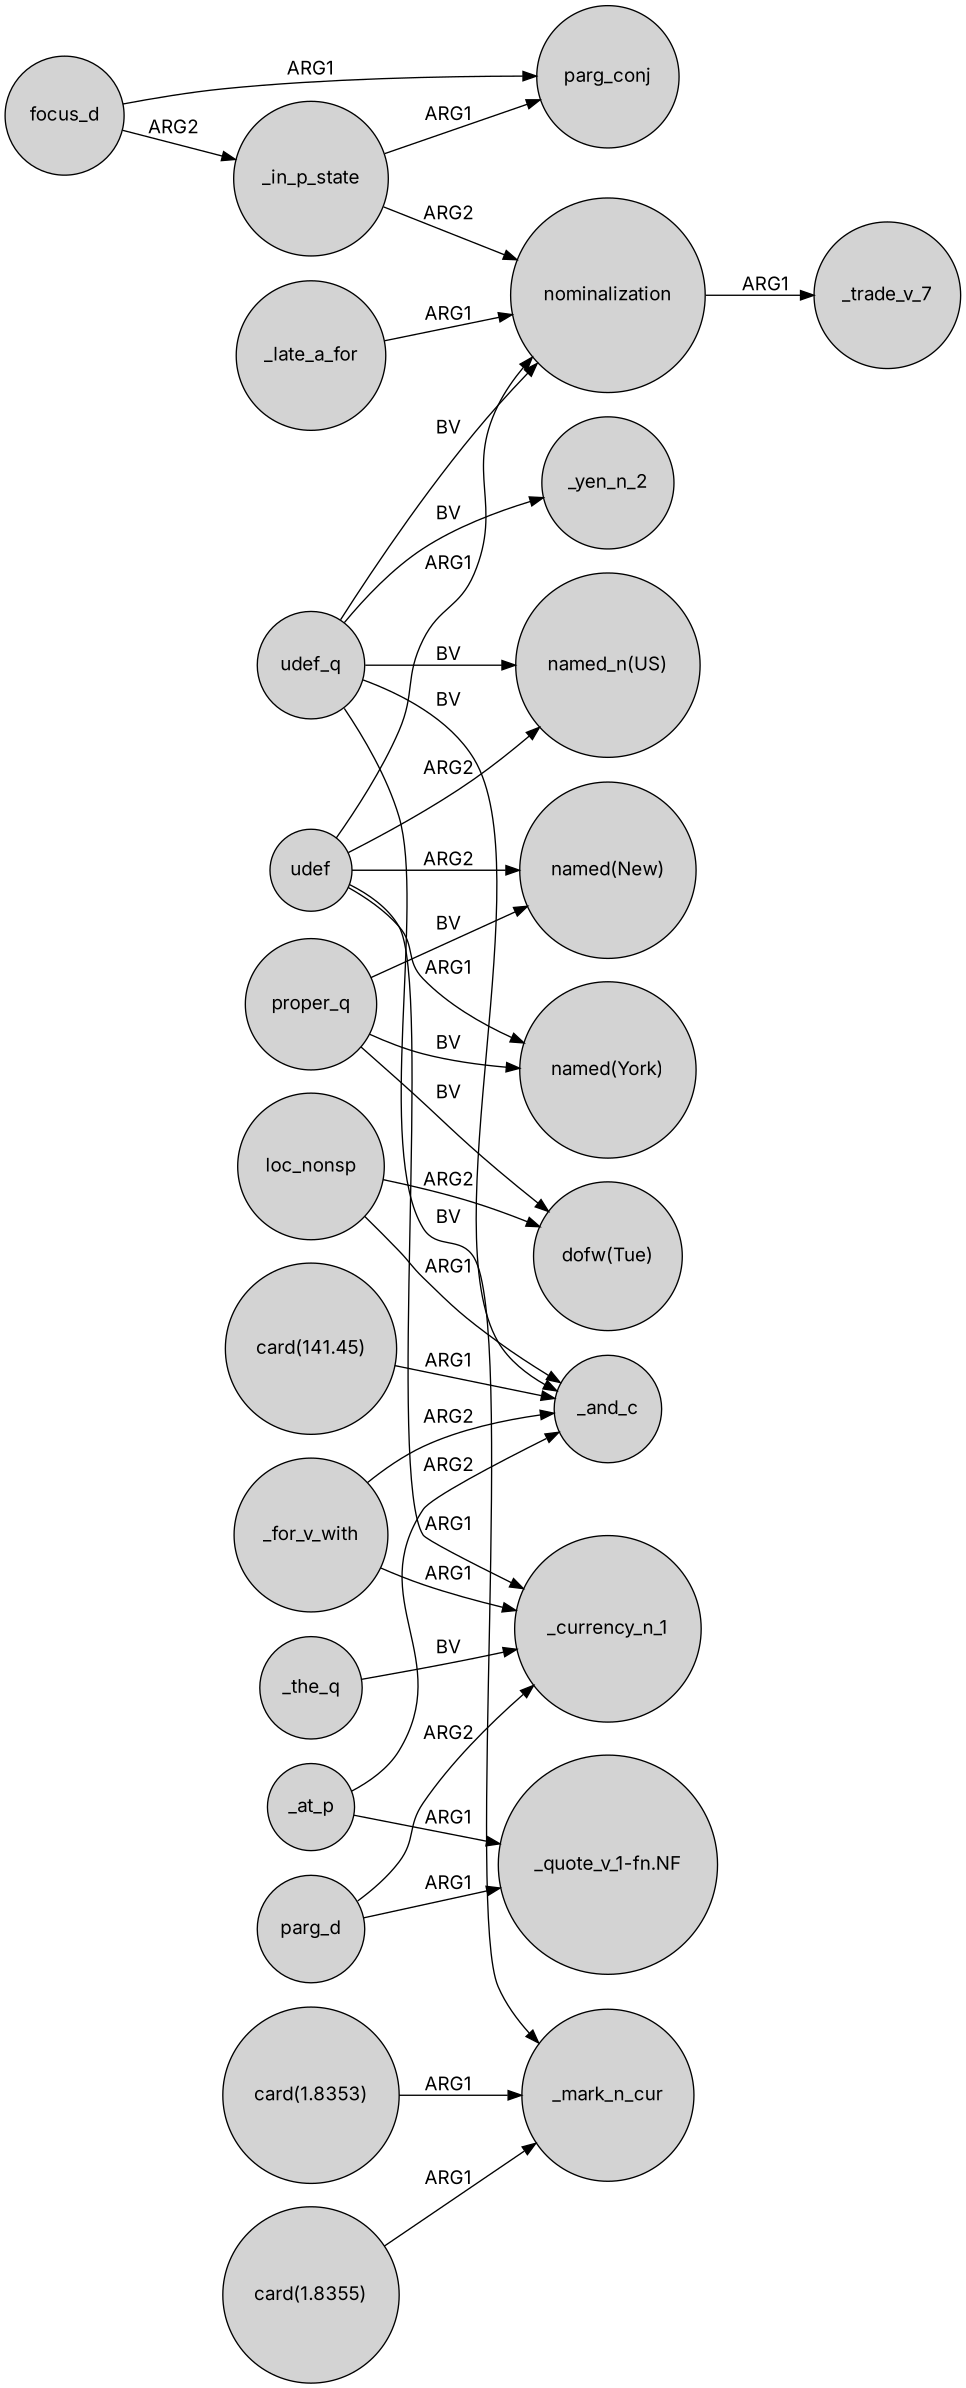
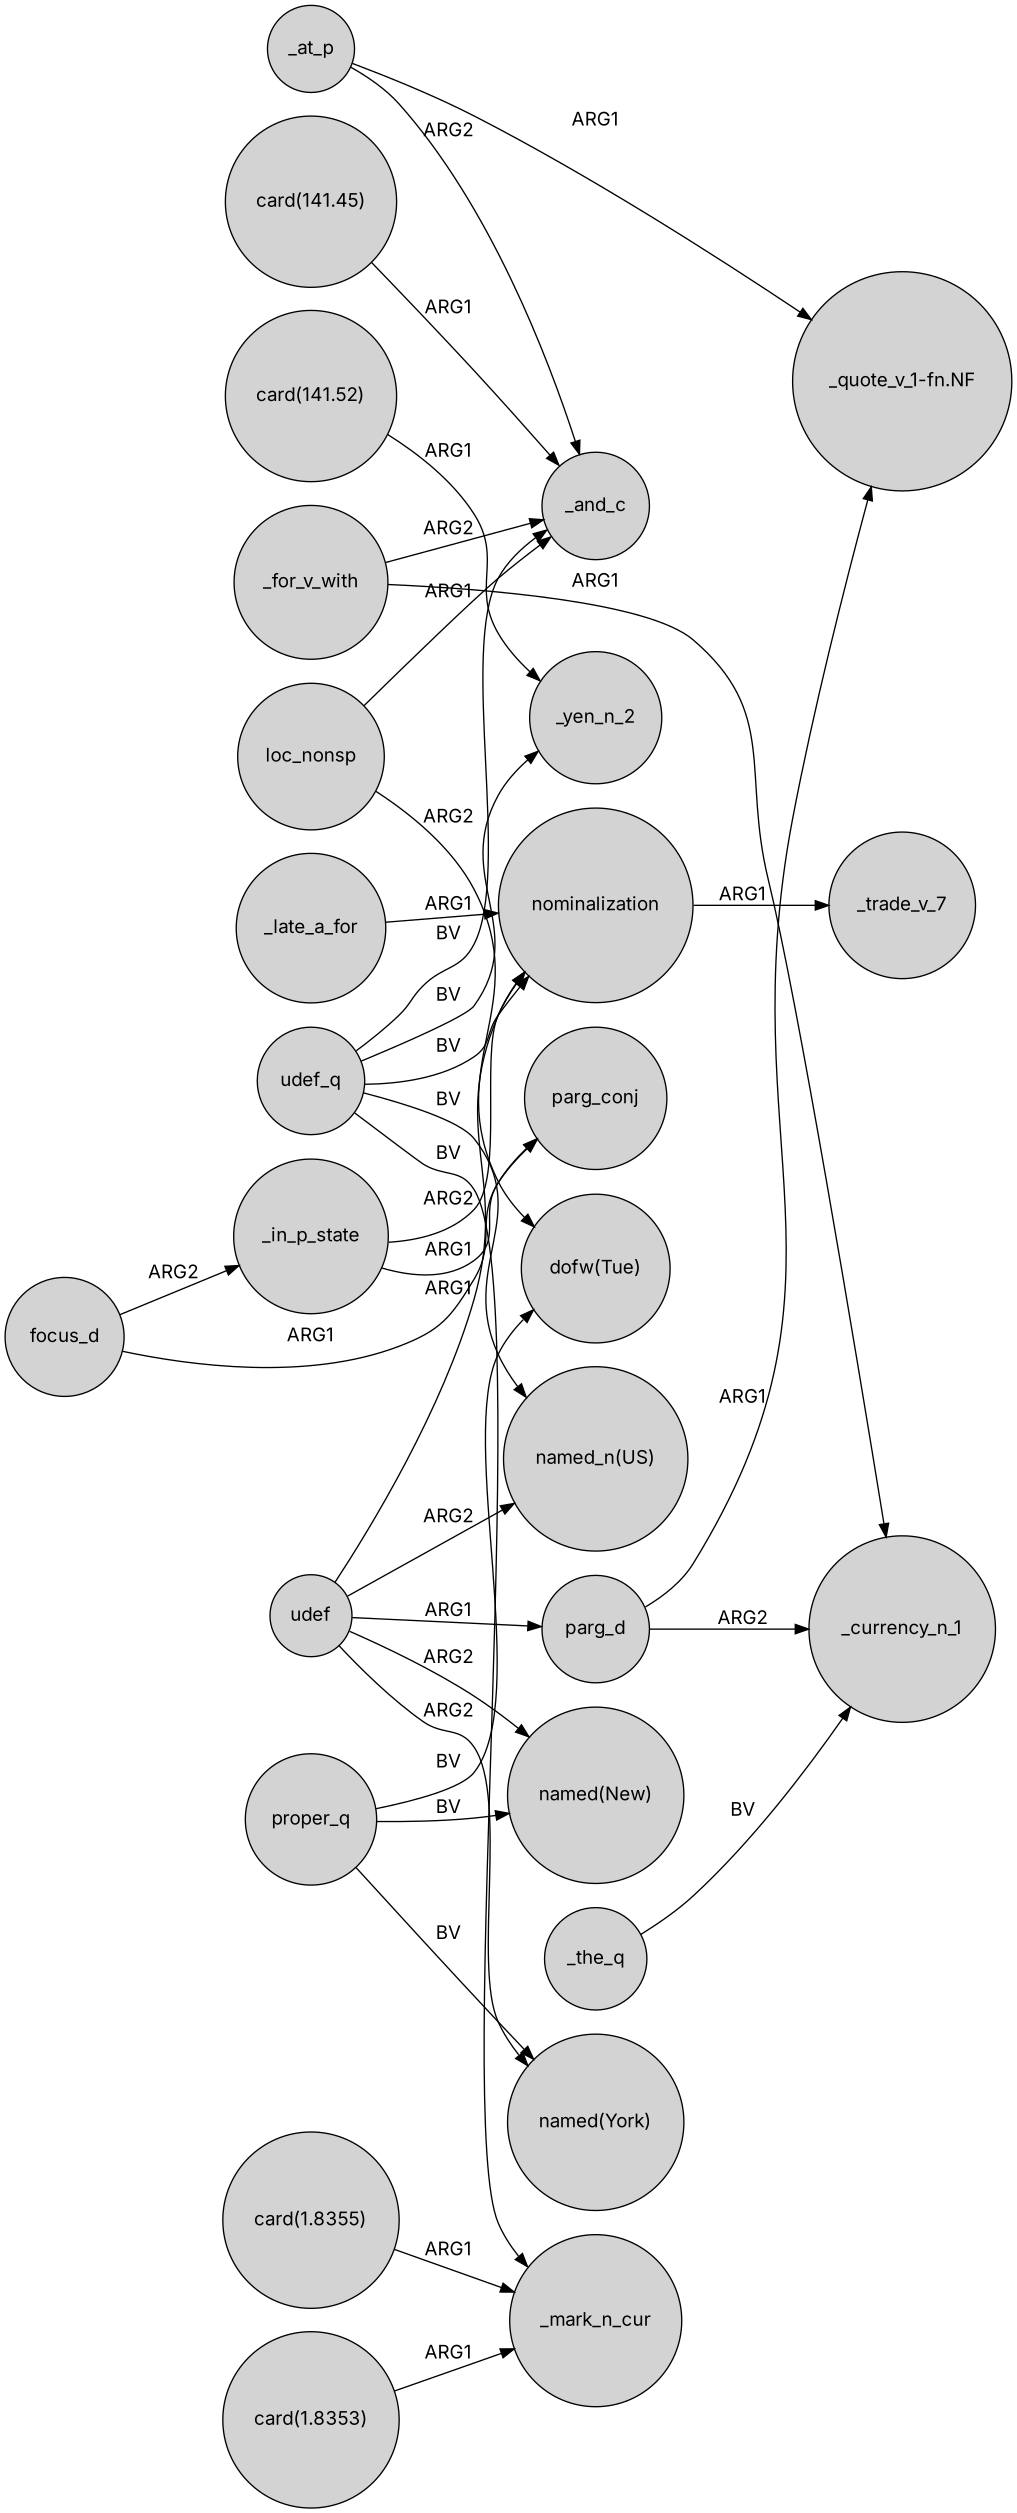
none -> (311, 396)
(449, 969) -> (449, 1711)
(410, 1248) -> (440, 1622)
